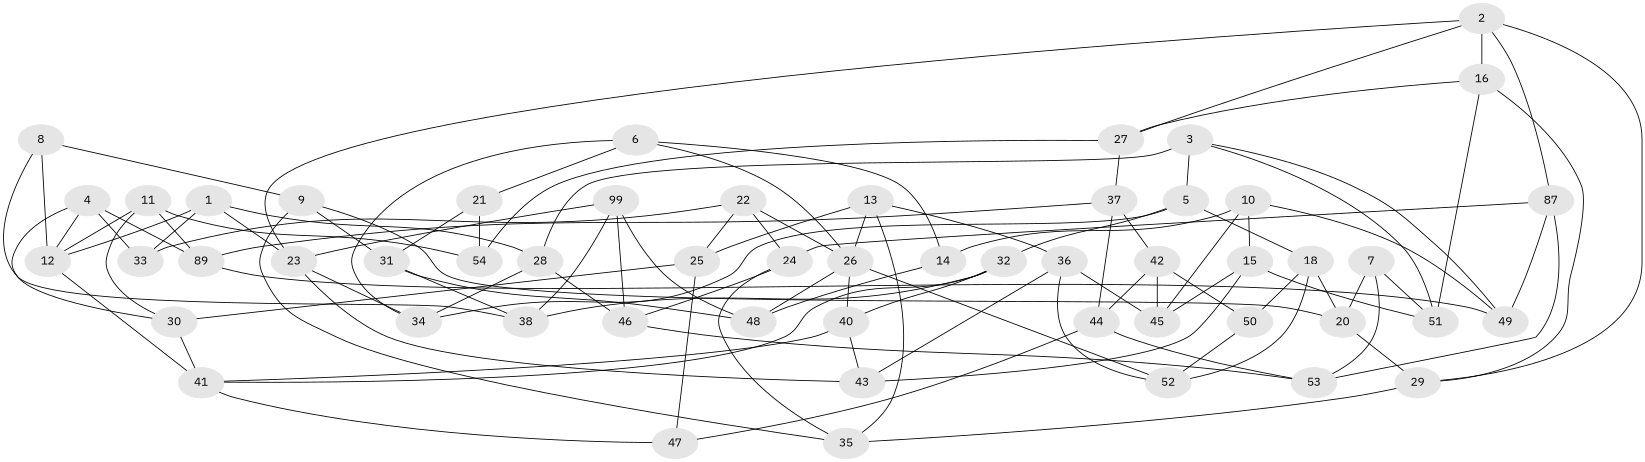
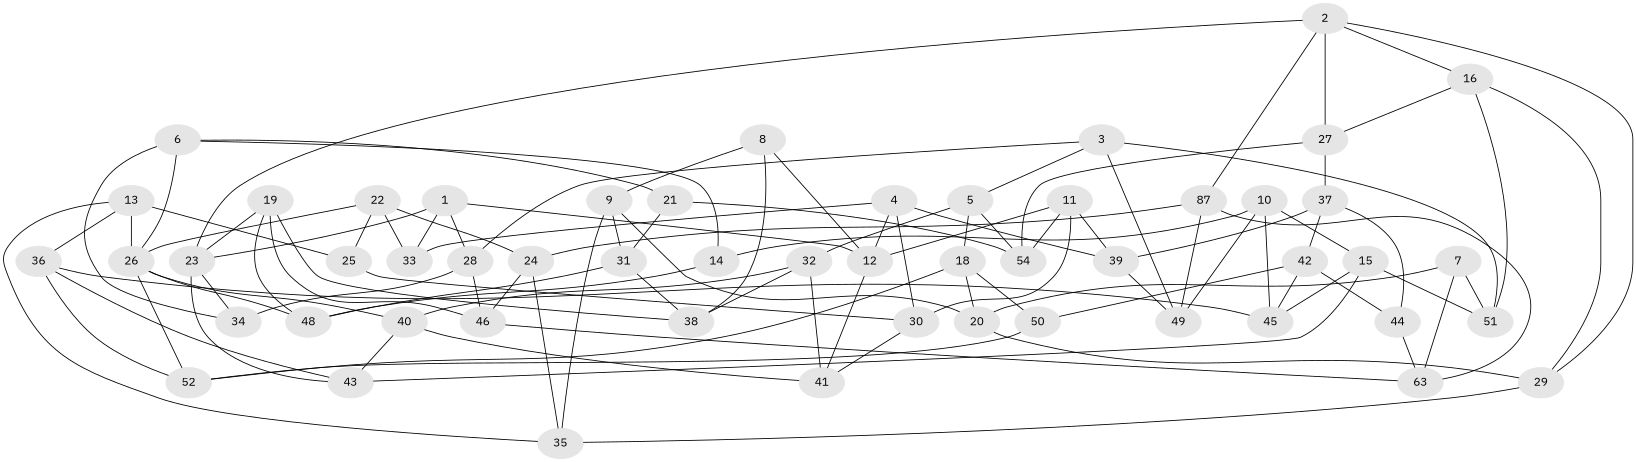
(616, 201) -> (270, 201)
(795, 236) -> (997, 231)
(201, 261) -> (1116, 261)
(1314, 383) -> (1420, 383)
(675, 443) -> none
